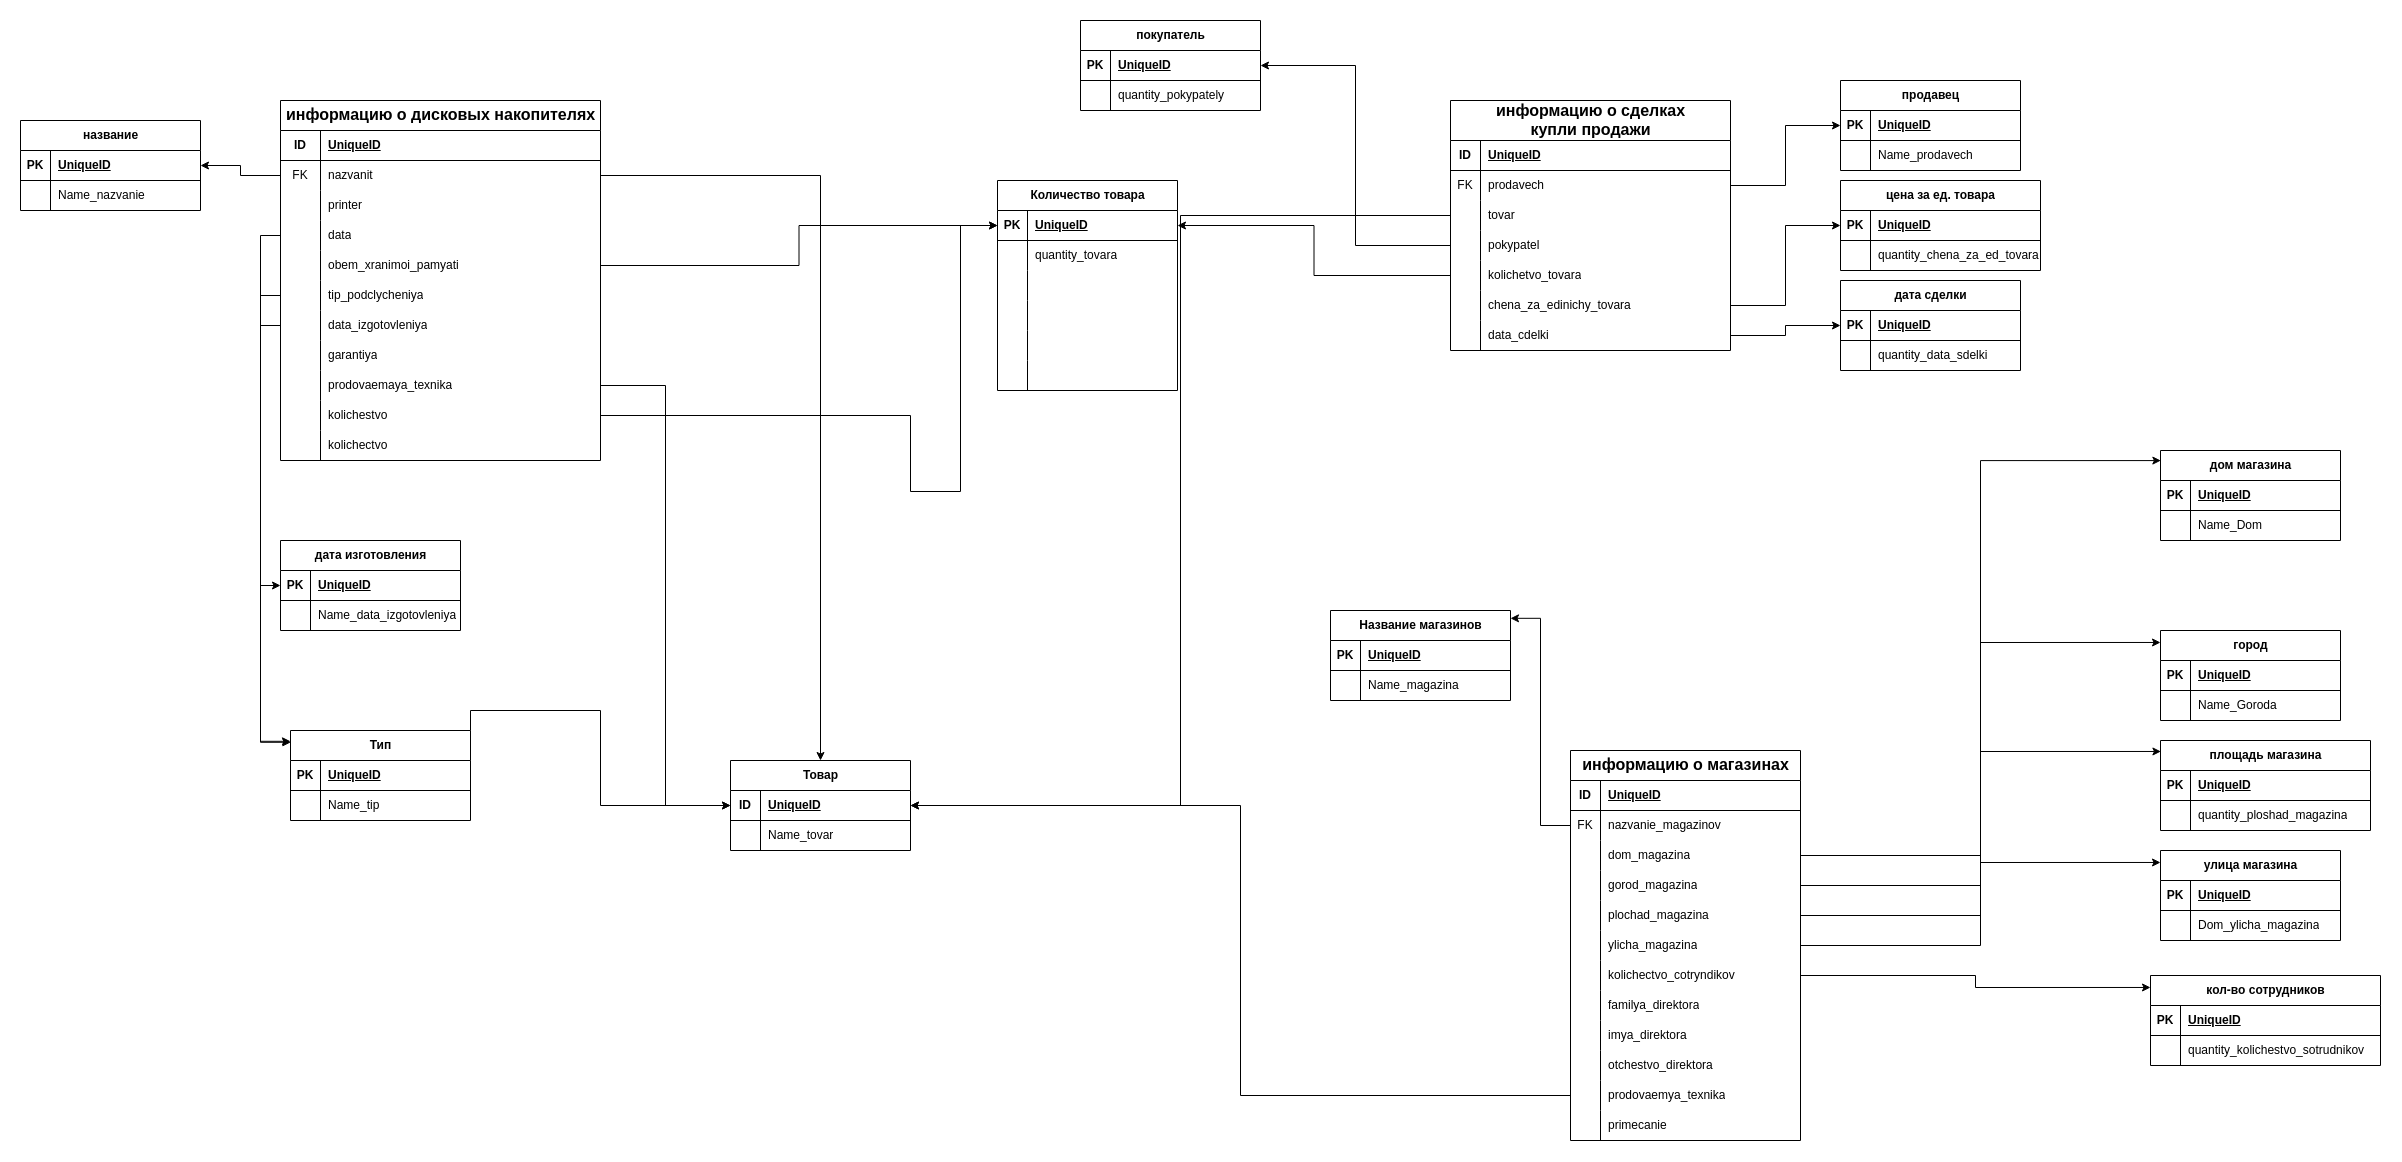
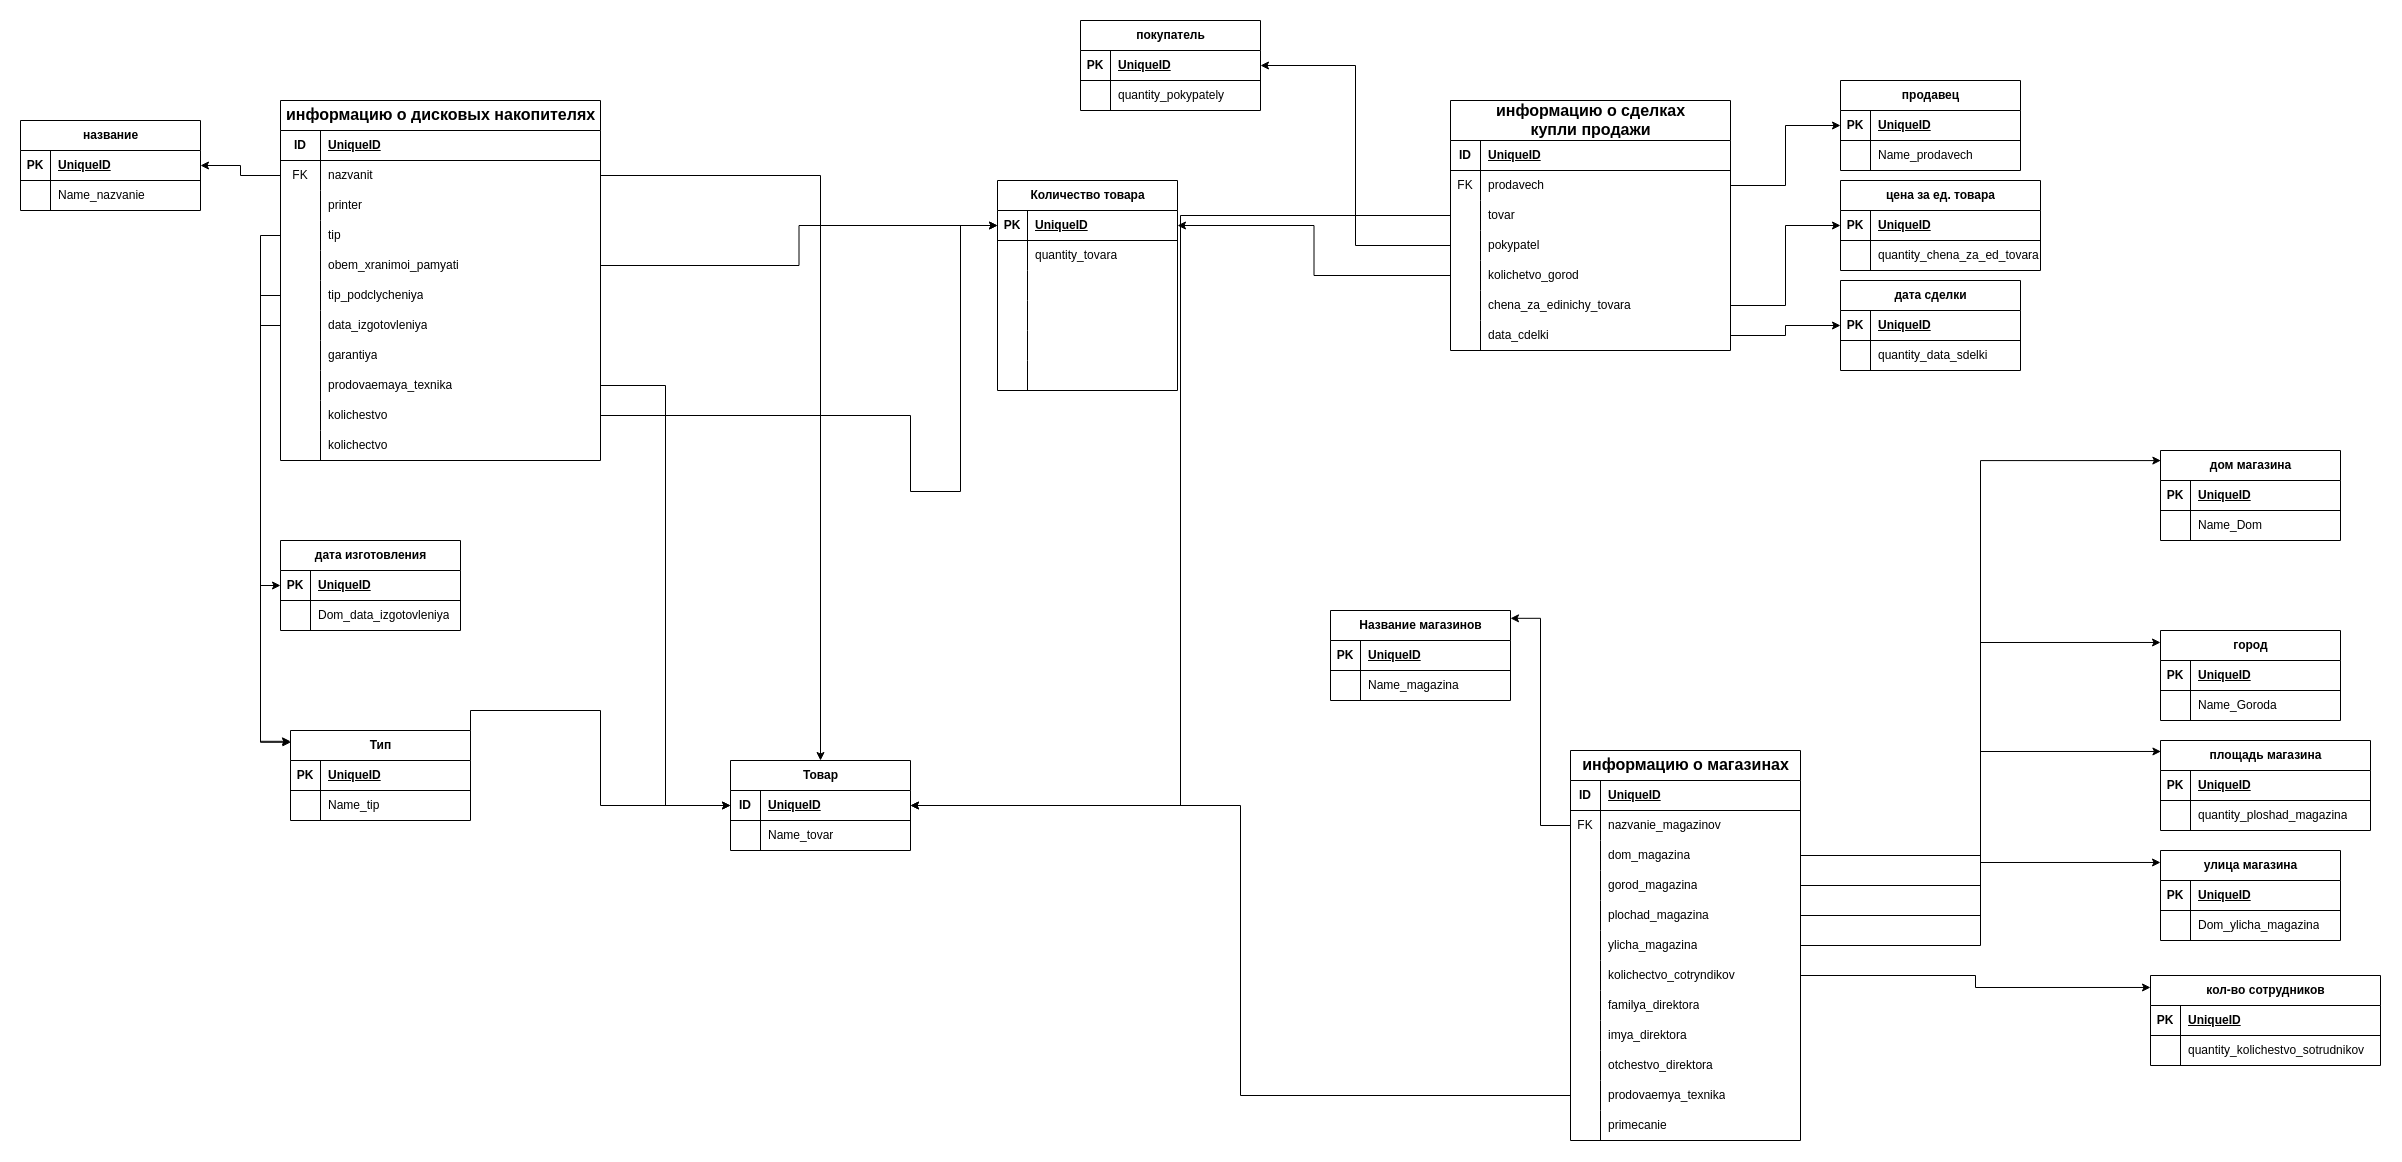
(342, 236) -> (337, 236)
(1543, 276) -> (1539, 276)
(390, 616) -> (388, 616)
